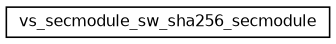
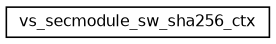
(168, 22) -> (138, 22)
